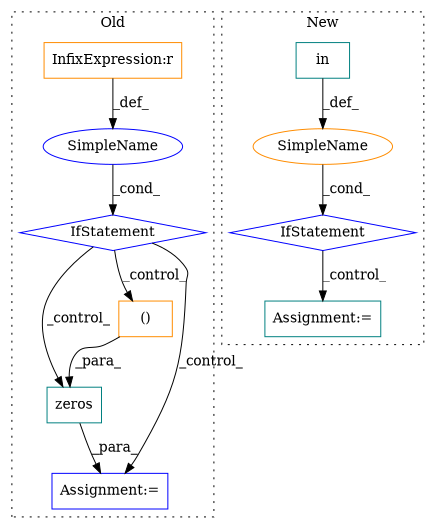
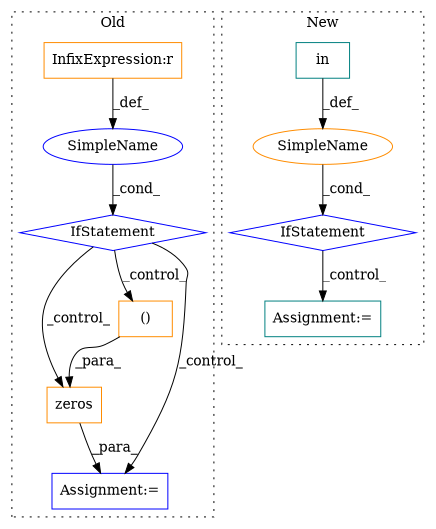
(74, 405) -> (74, 405)
